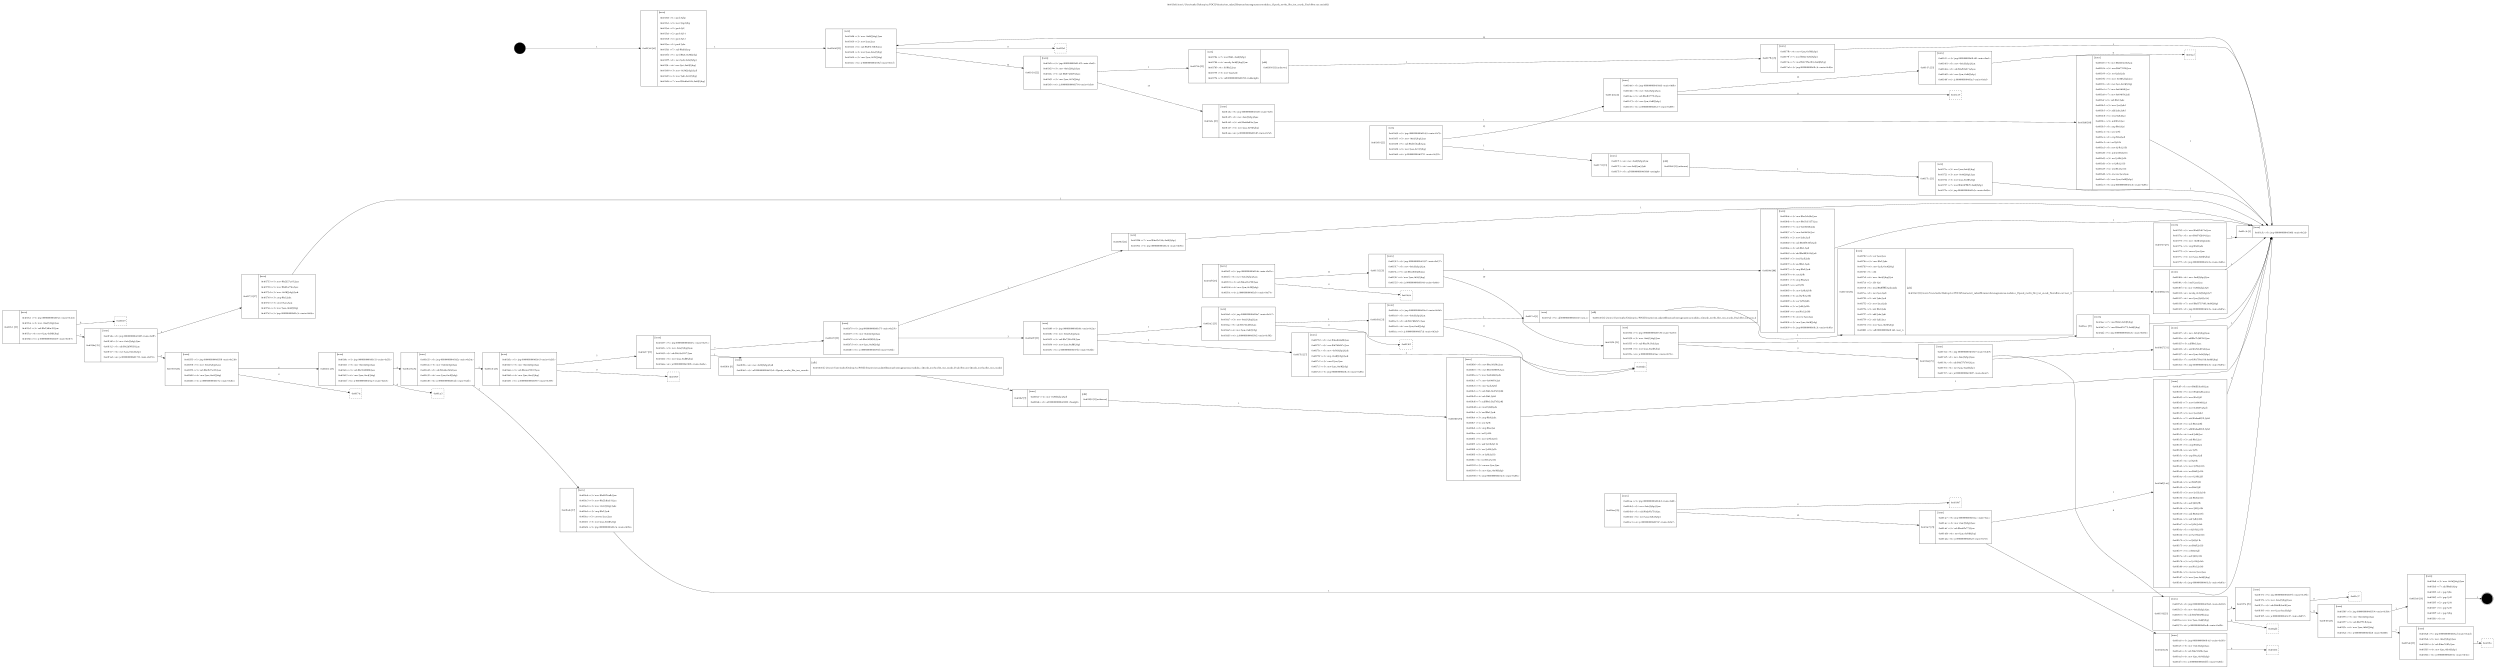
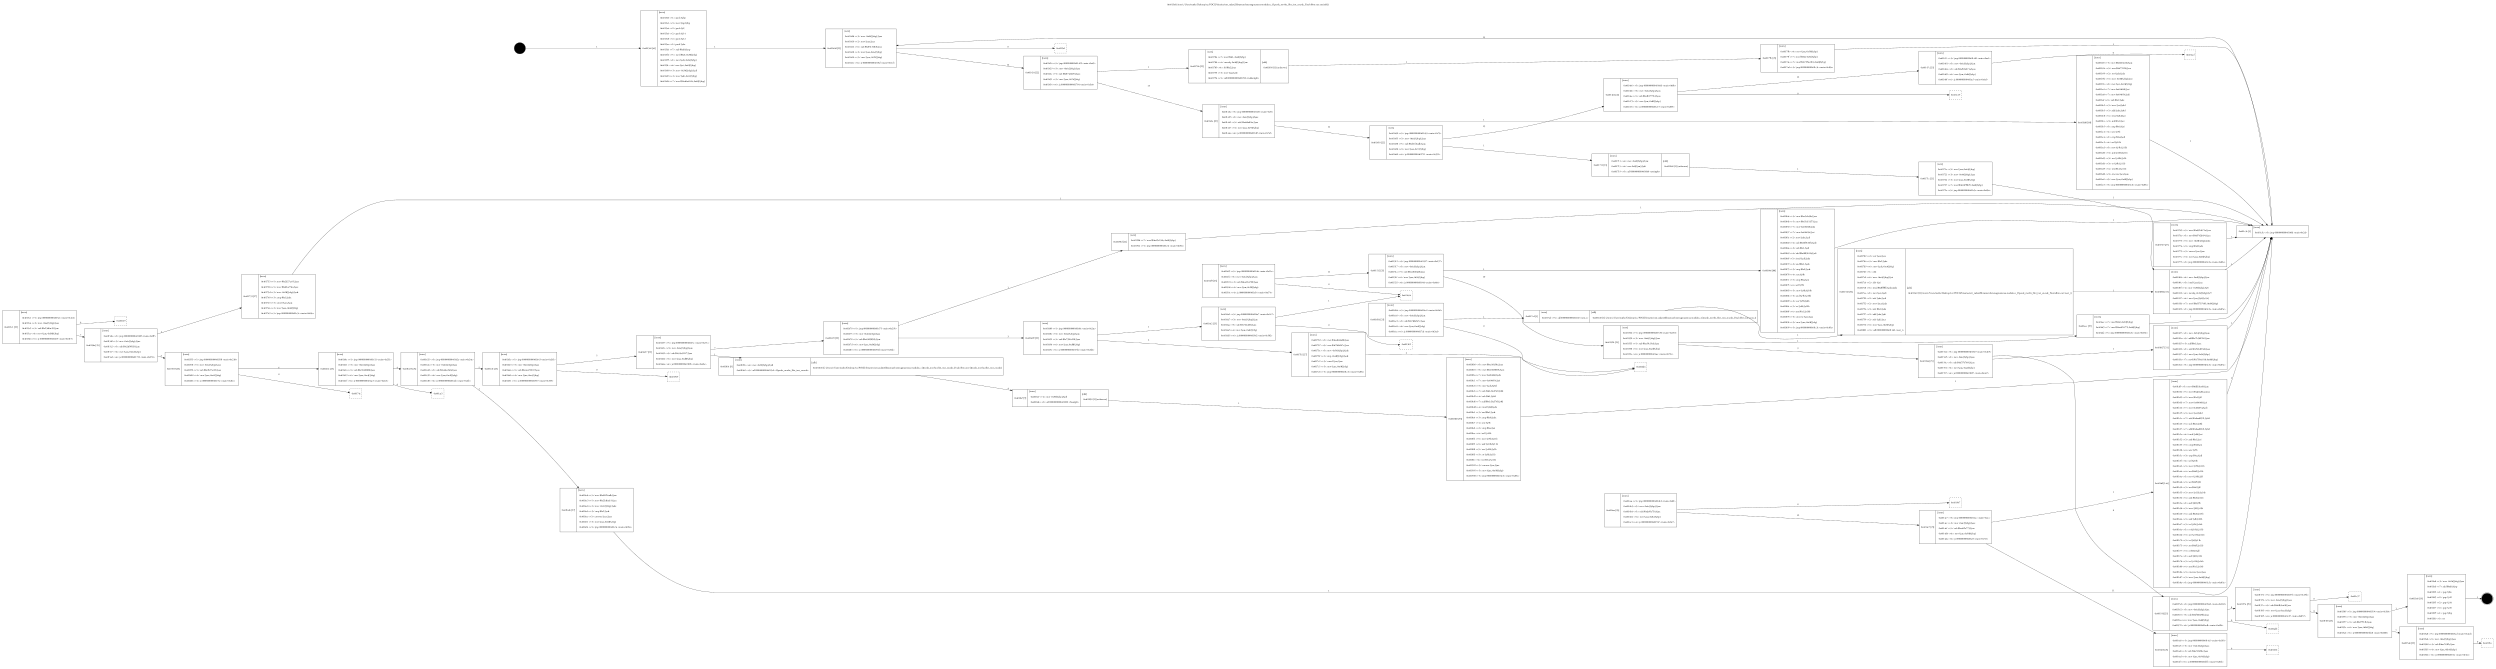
none -> (1321, 132)
(2134, 190) -> (2098, 203)
(1321, 322) -> (1337, 307)
